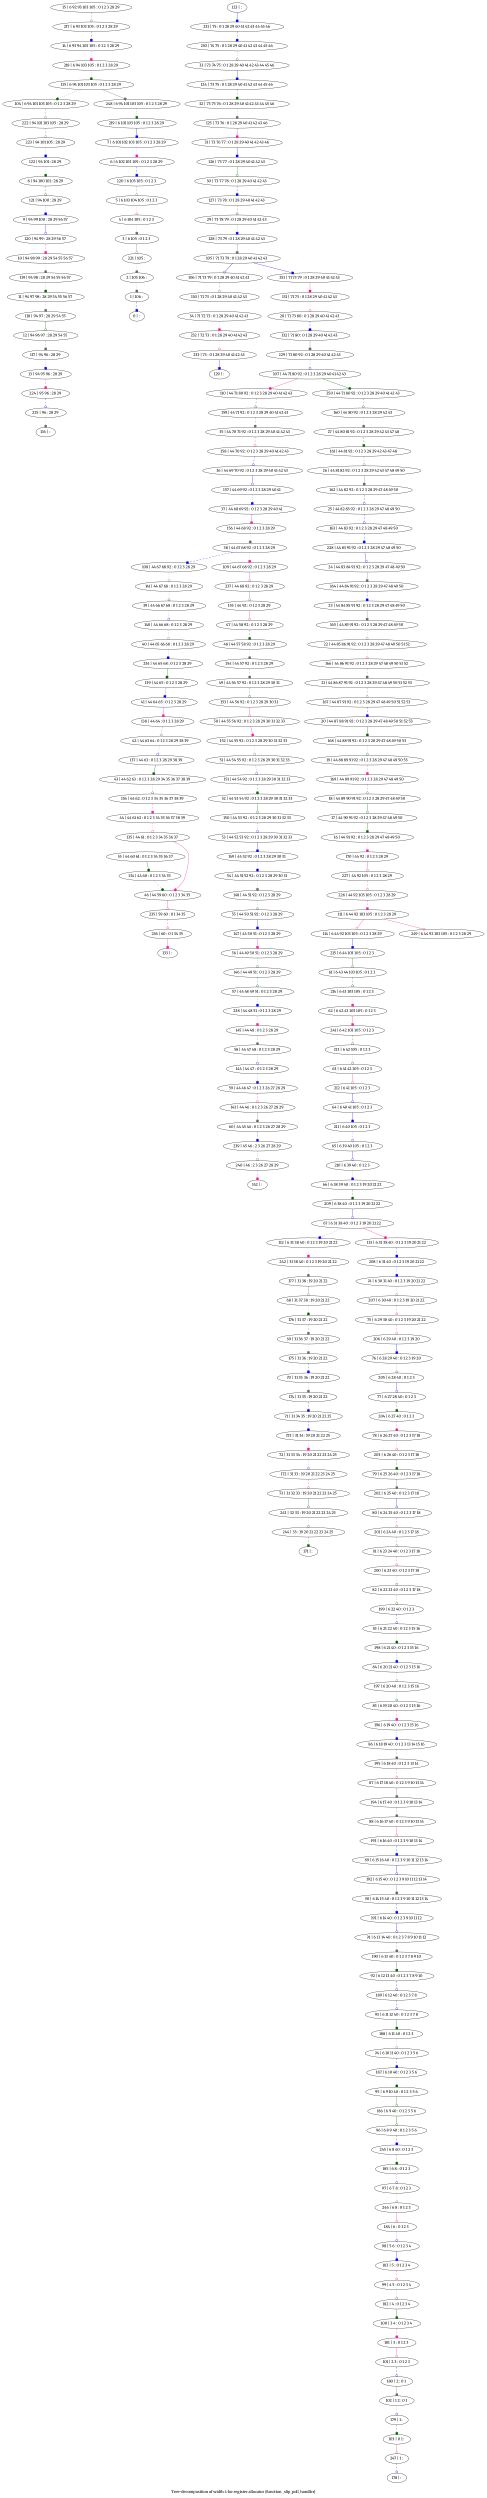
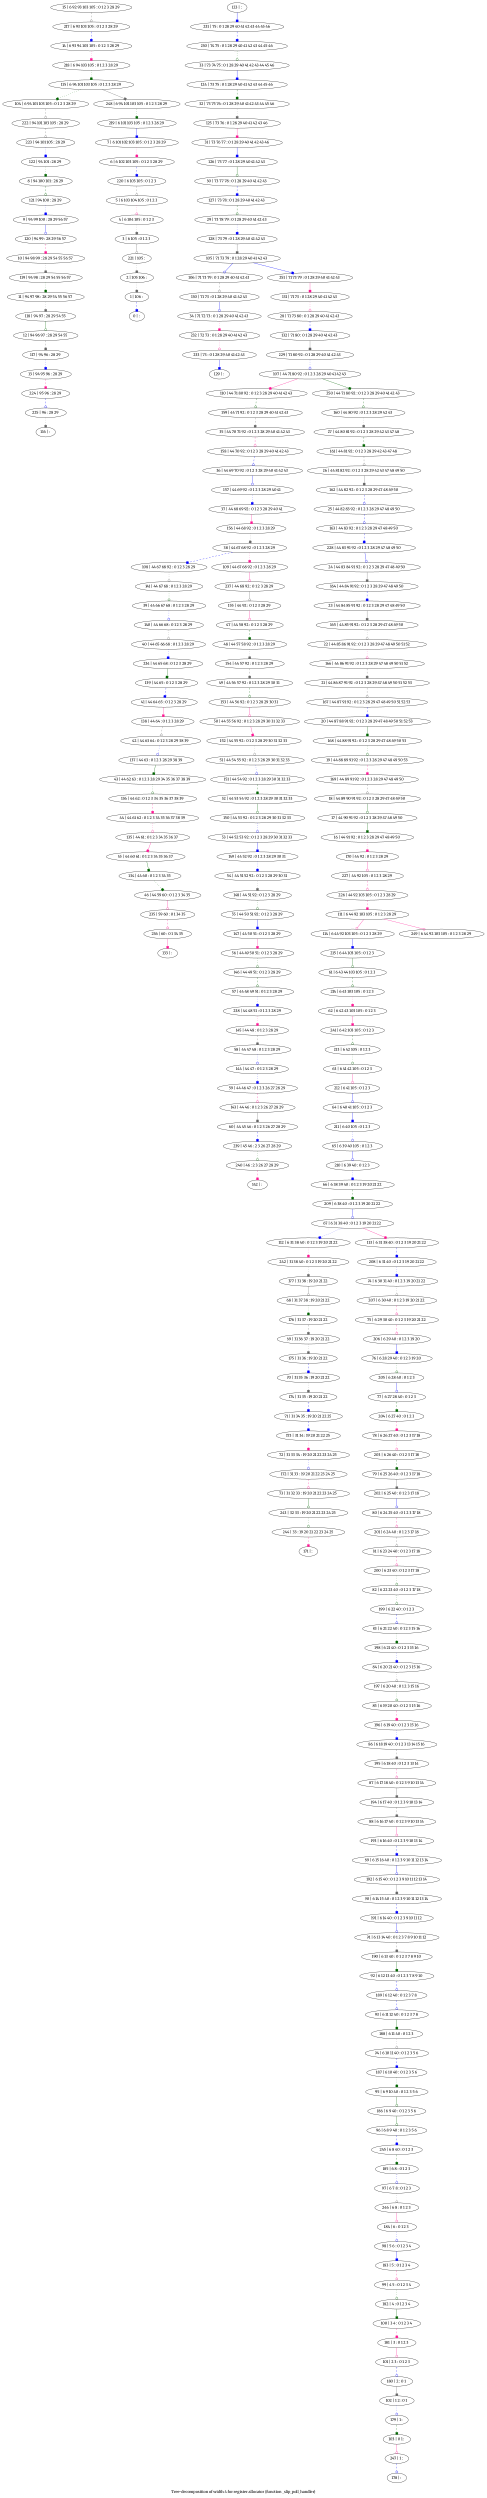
none -> (219, 306)
(188, 863) -> (150, 846)
(308, 1541) -> (308, 1541)
